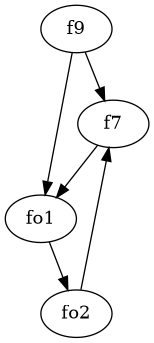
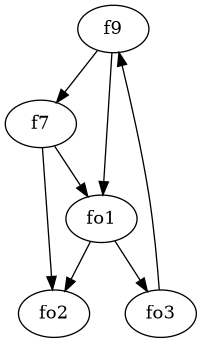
(94, 225) -> (47, 212)
none -> (161, 314)
